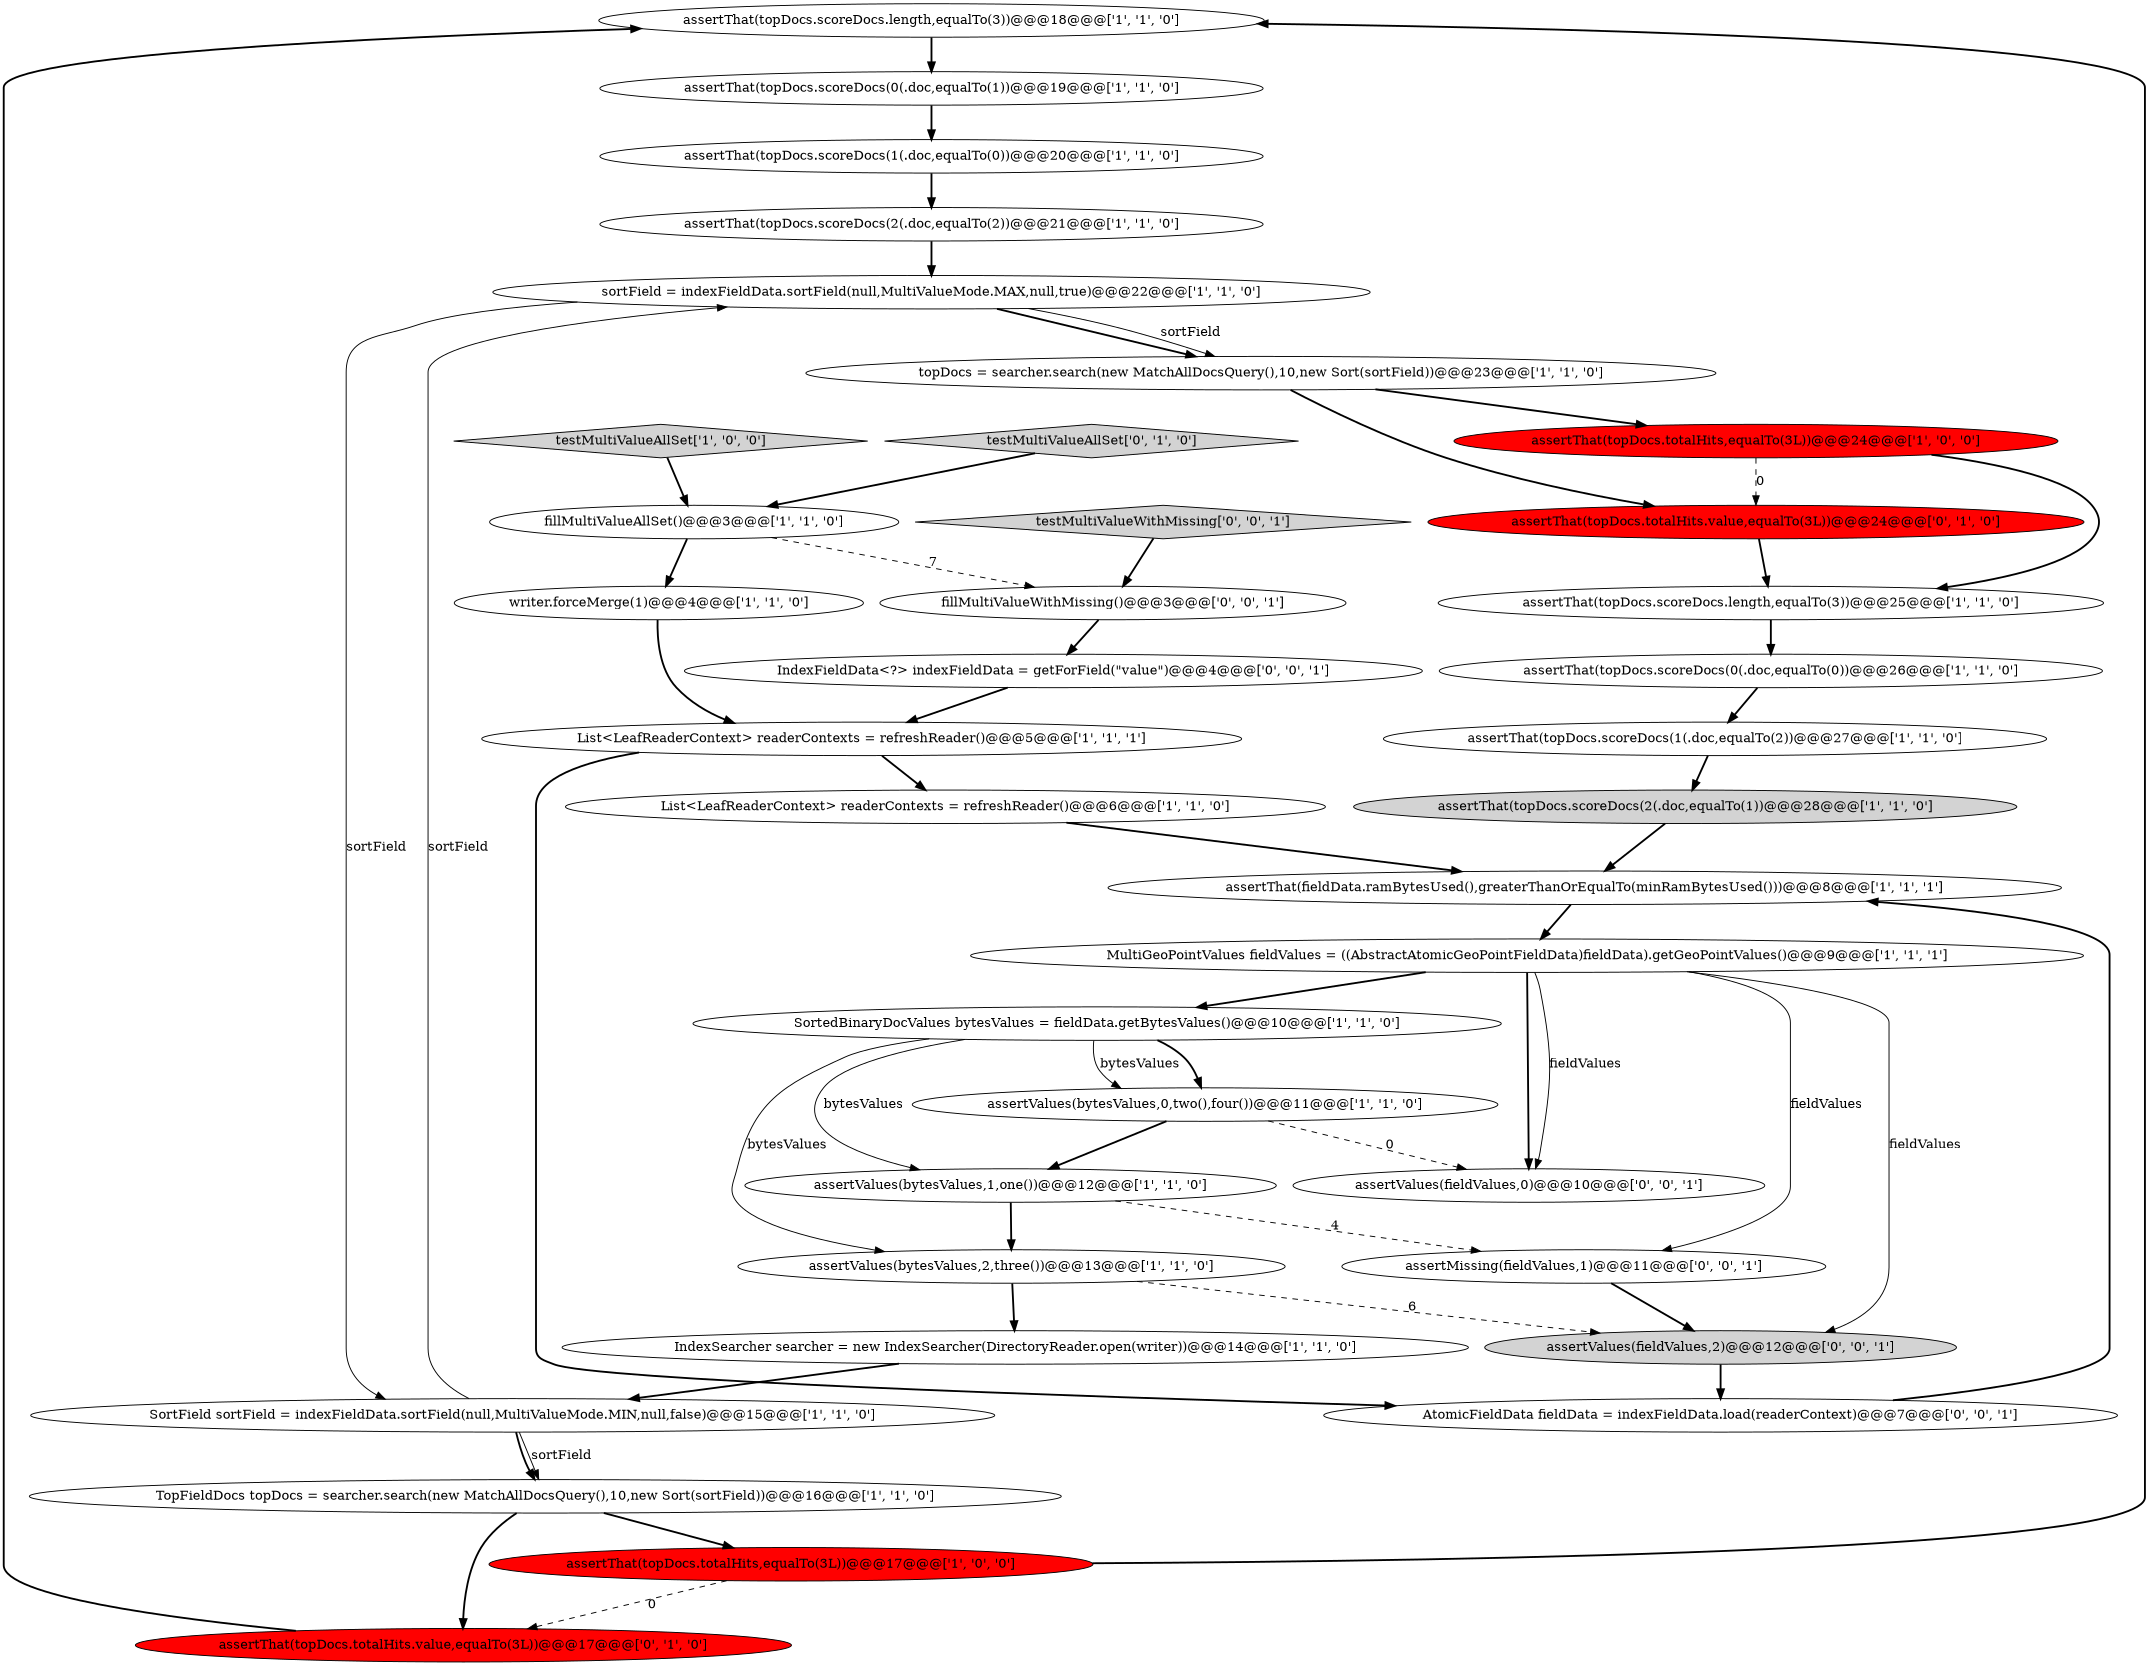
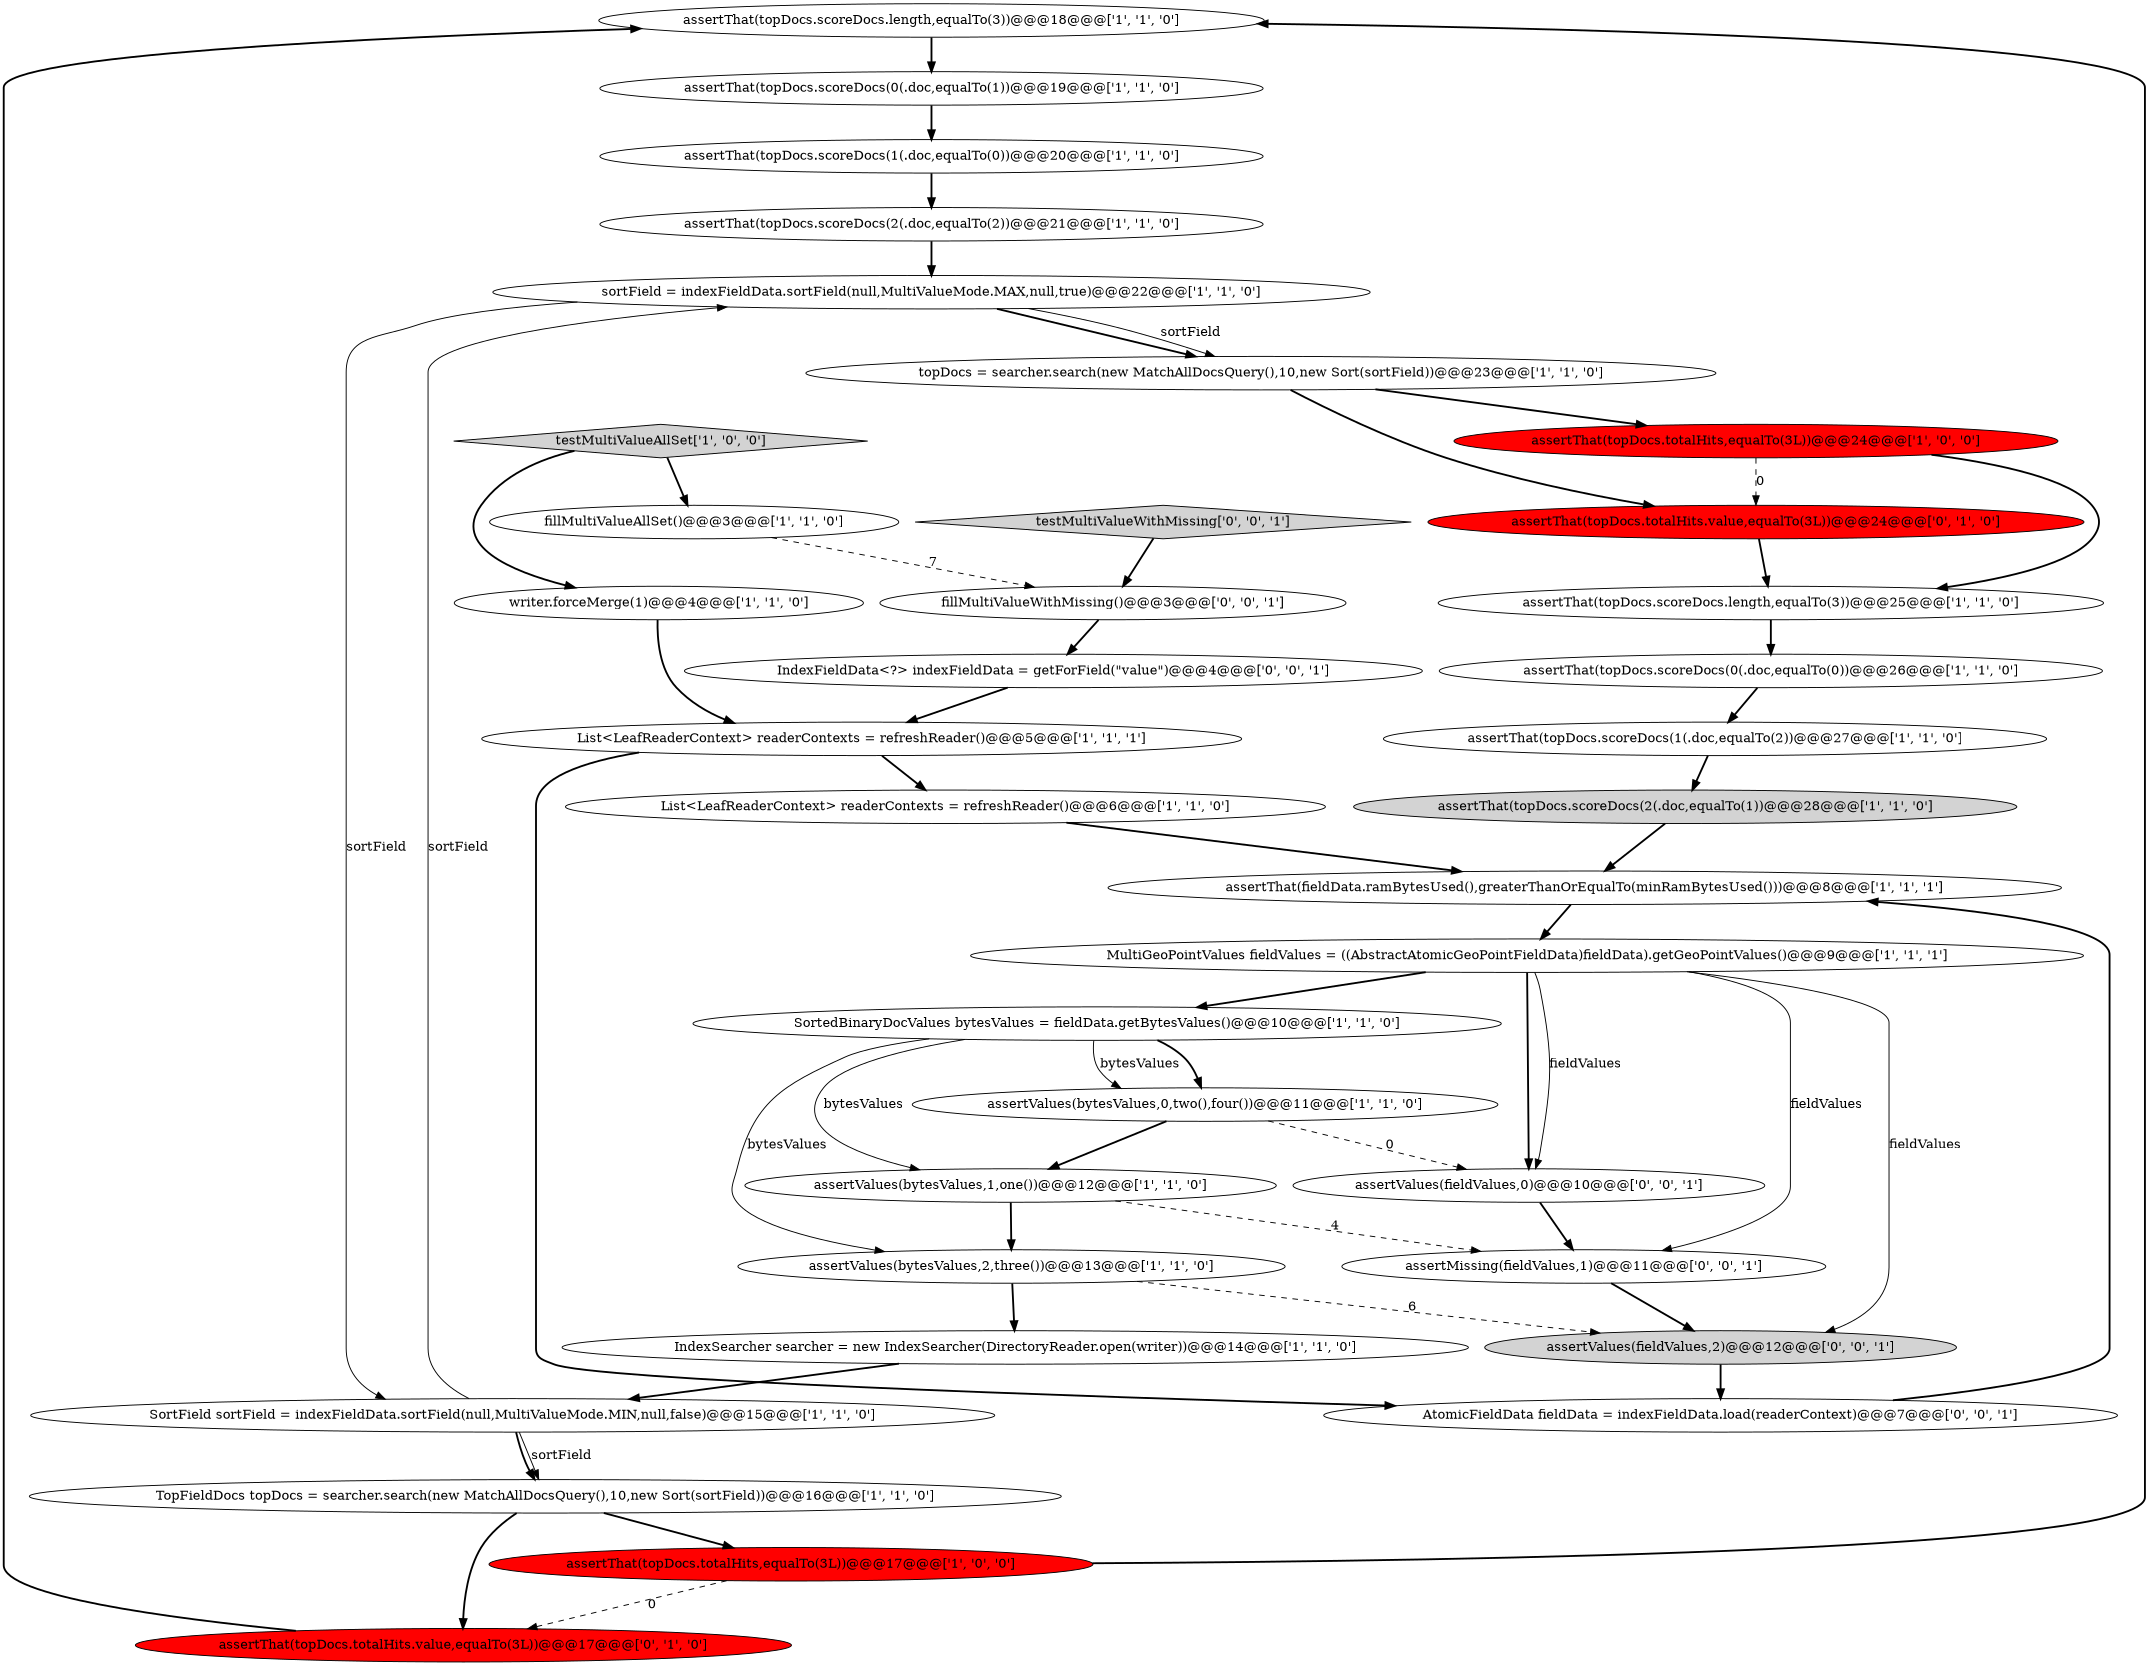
(1092, 441) -> none
(678, 558) -> (475, 518)
none -> (1554, 1222)
